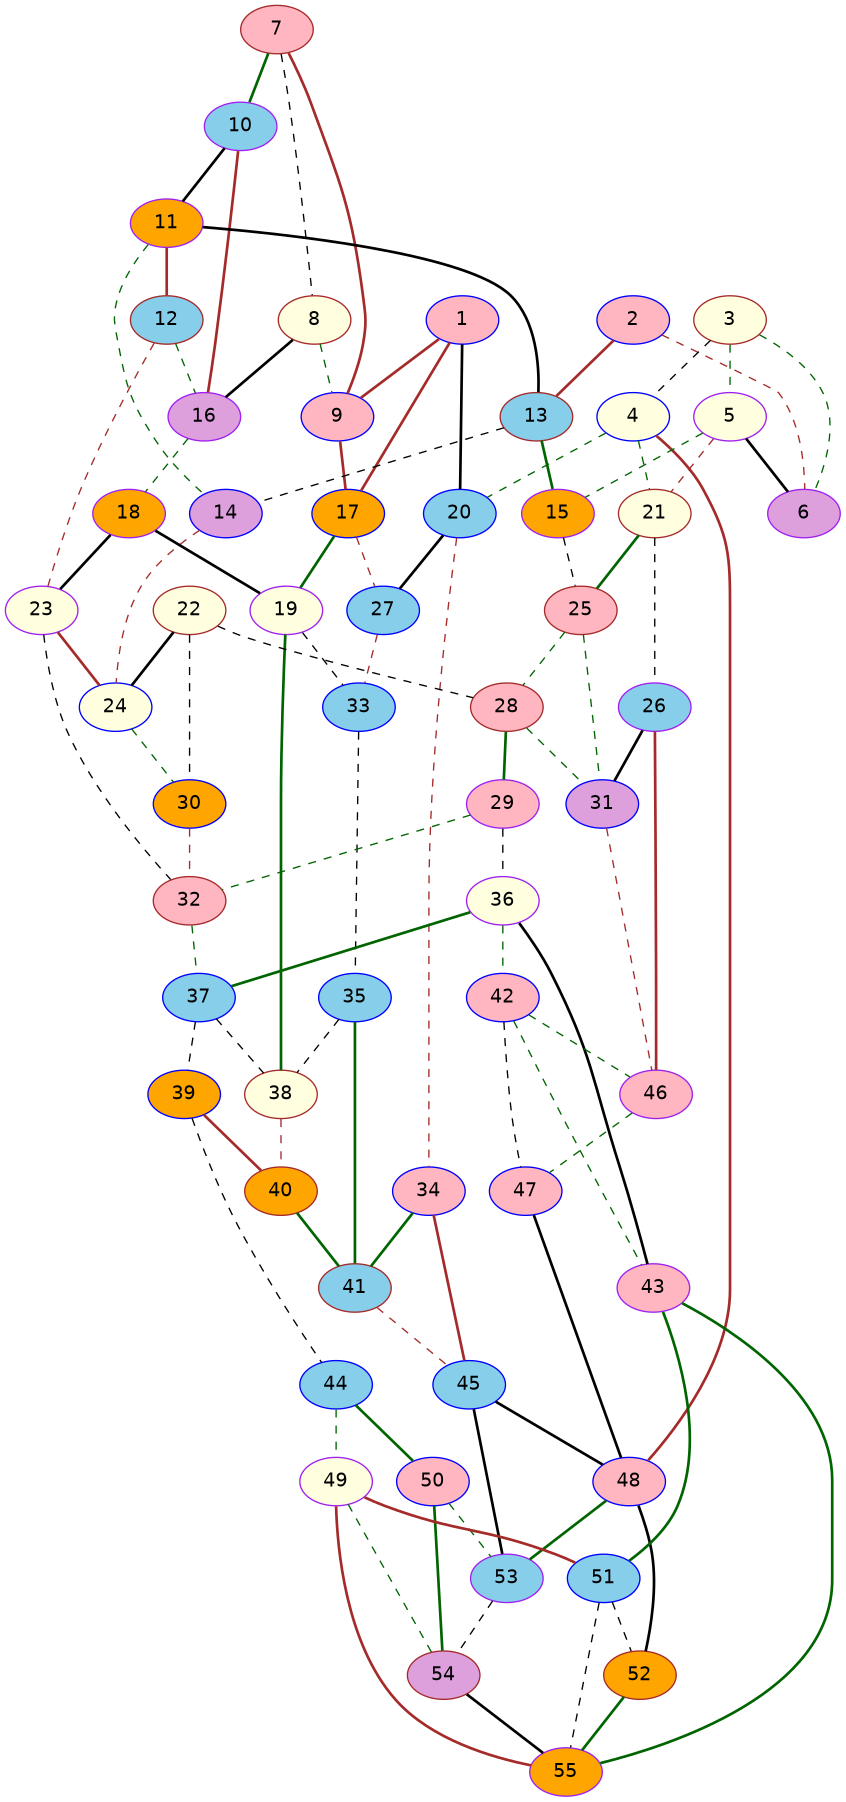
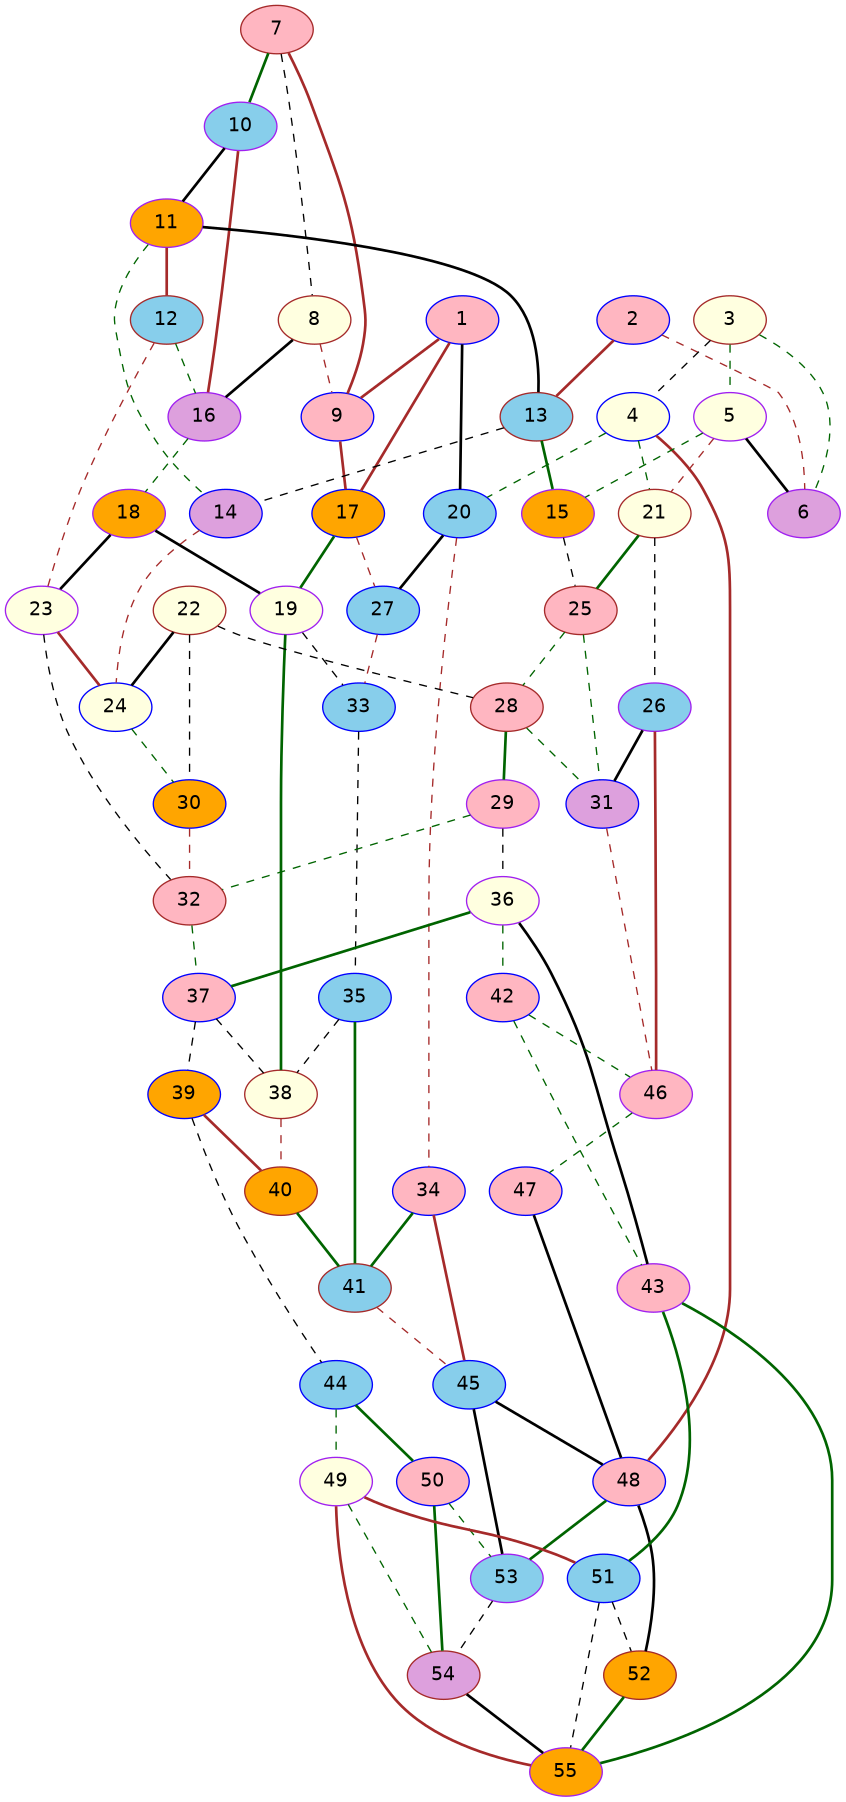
(326, 368) -> (326, 368)
(199, 998) -> (199, 998)
(509, 1095) -> none
